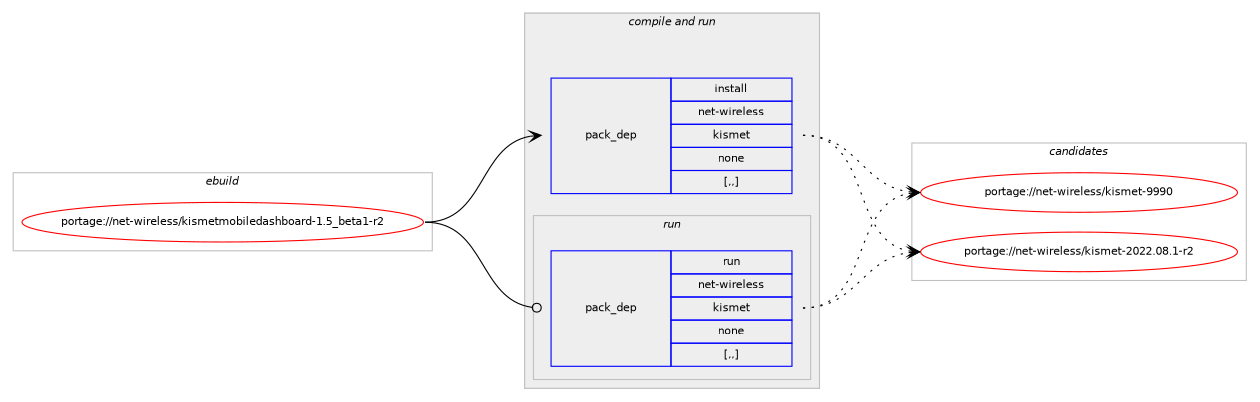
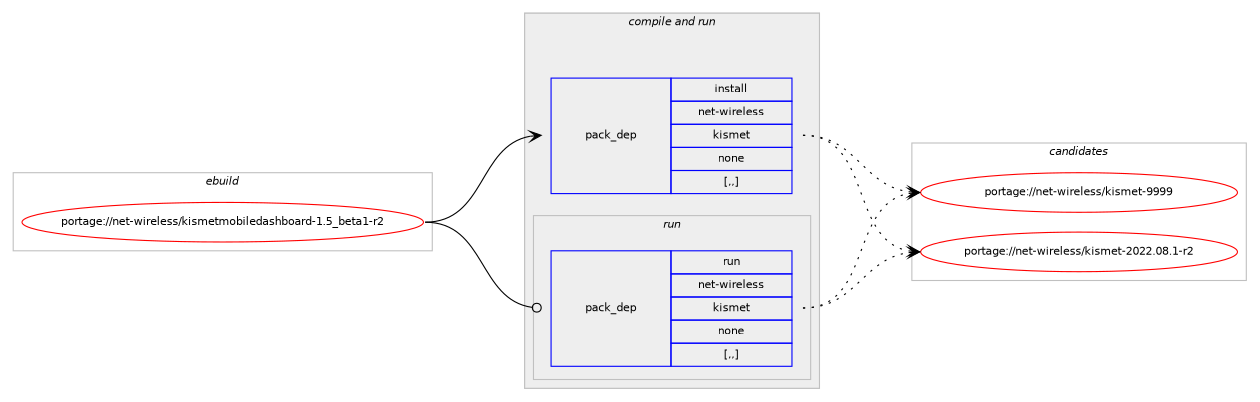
(1079, 193) -> (1079, 193)
